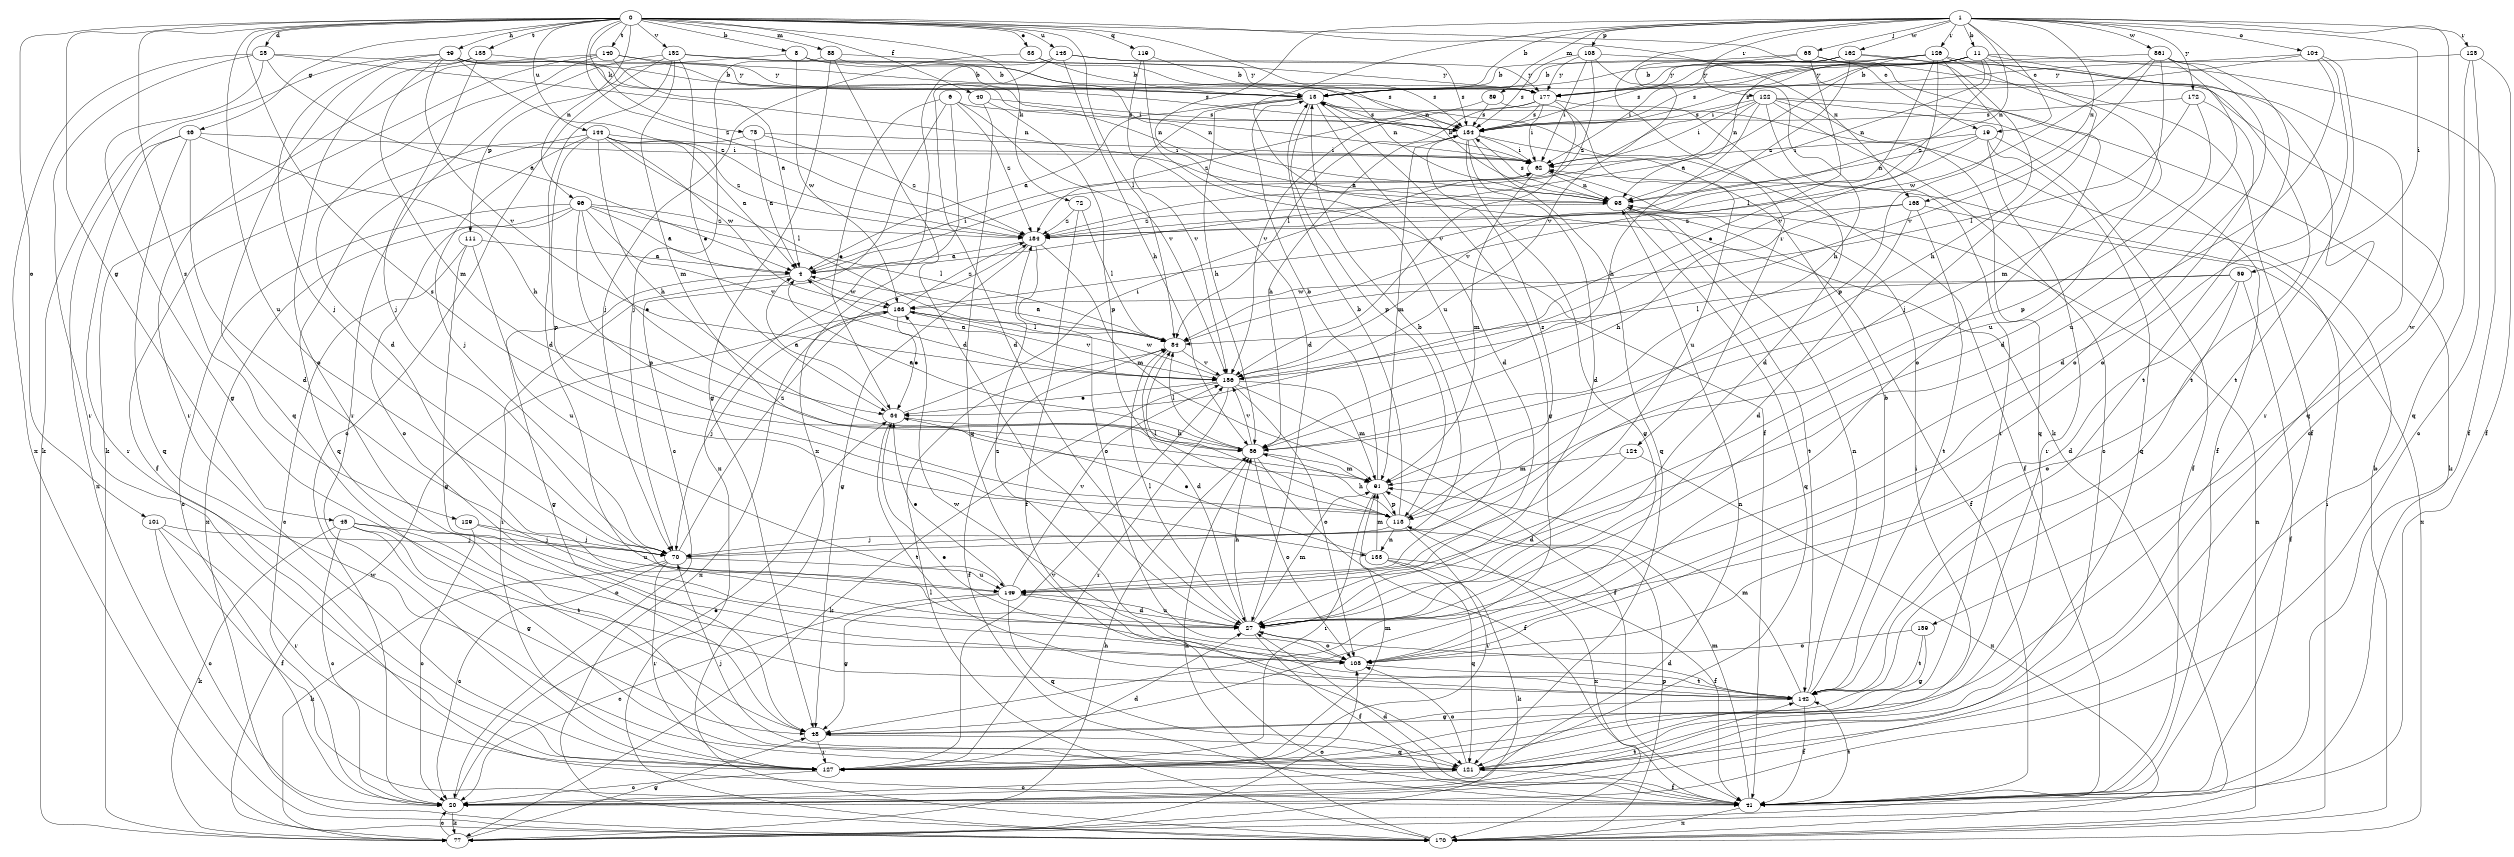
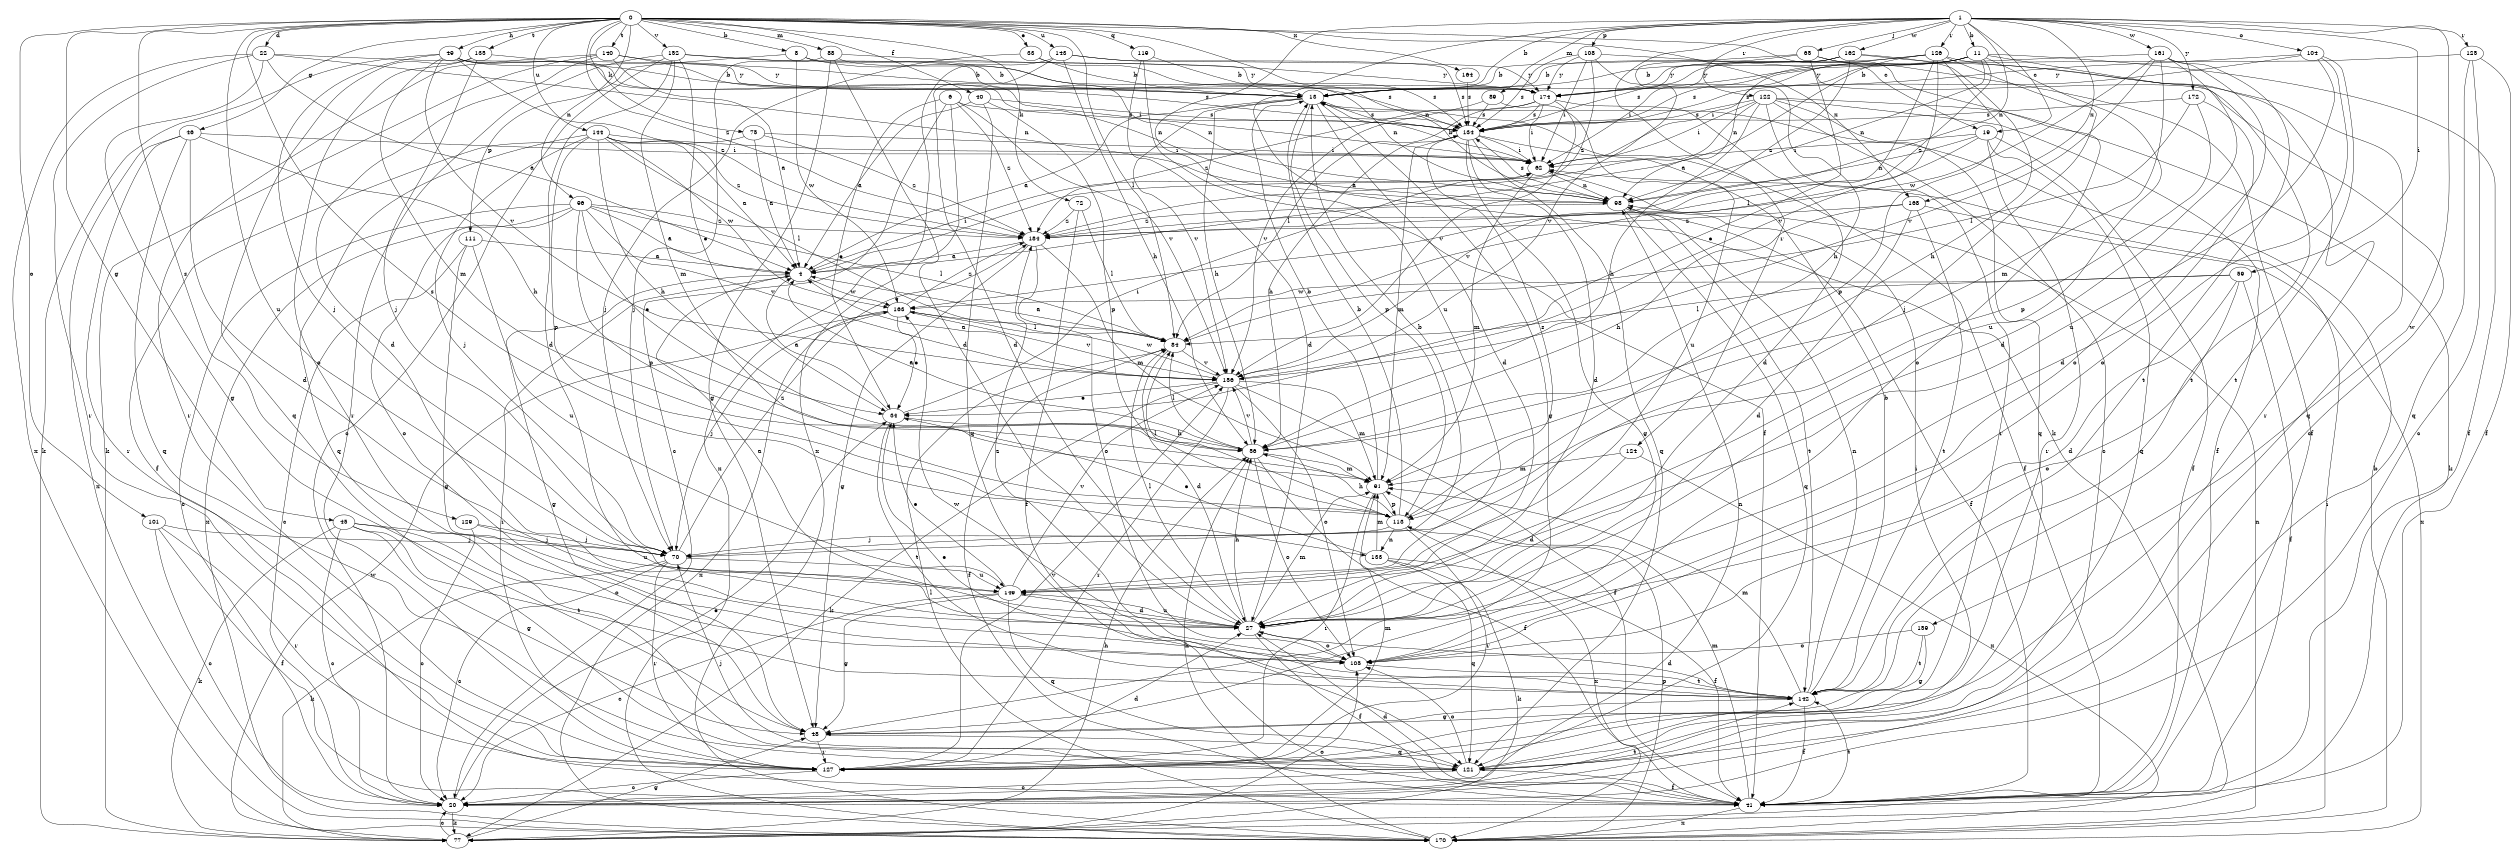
(263, 53) -> (263, 53)
(2160, 53) -> (2160, 53)
none -> (1468, 75)
(1545, 97) -> (1545, 97)
none -> (872, 163)
none -> (846, 559)
